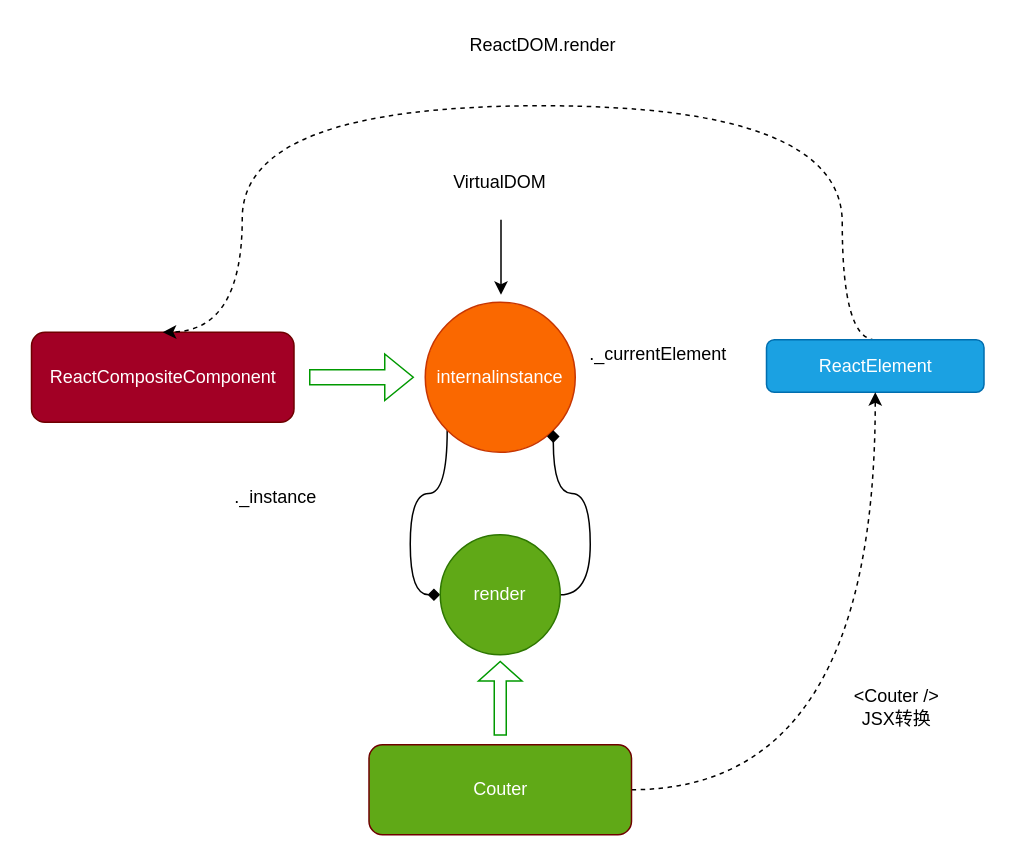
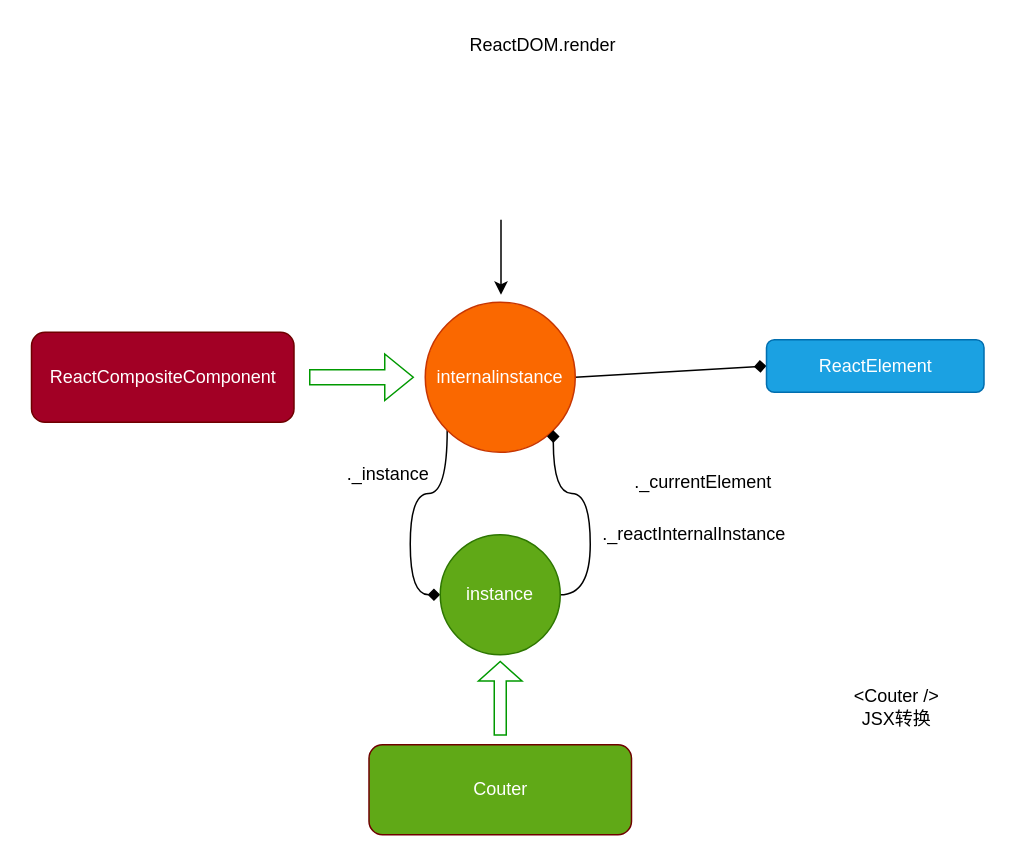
(530, 106) -> none
(500, 182) -> none
(658, 355) -> (703, 482)
none -> (665, 372)
(275, 497) -> (388, 475)
none -> (694, 535)
(500, 595) -> (500, 595)
(833, 656) -> none
